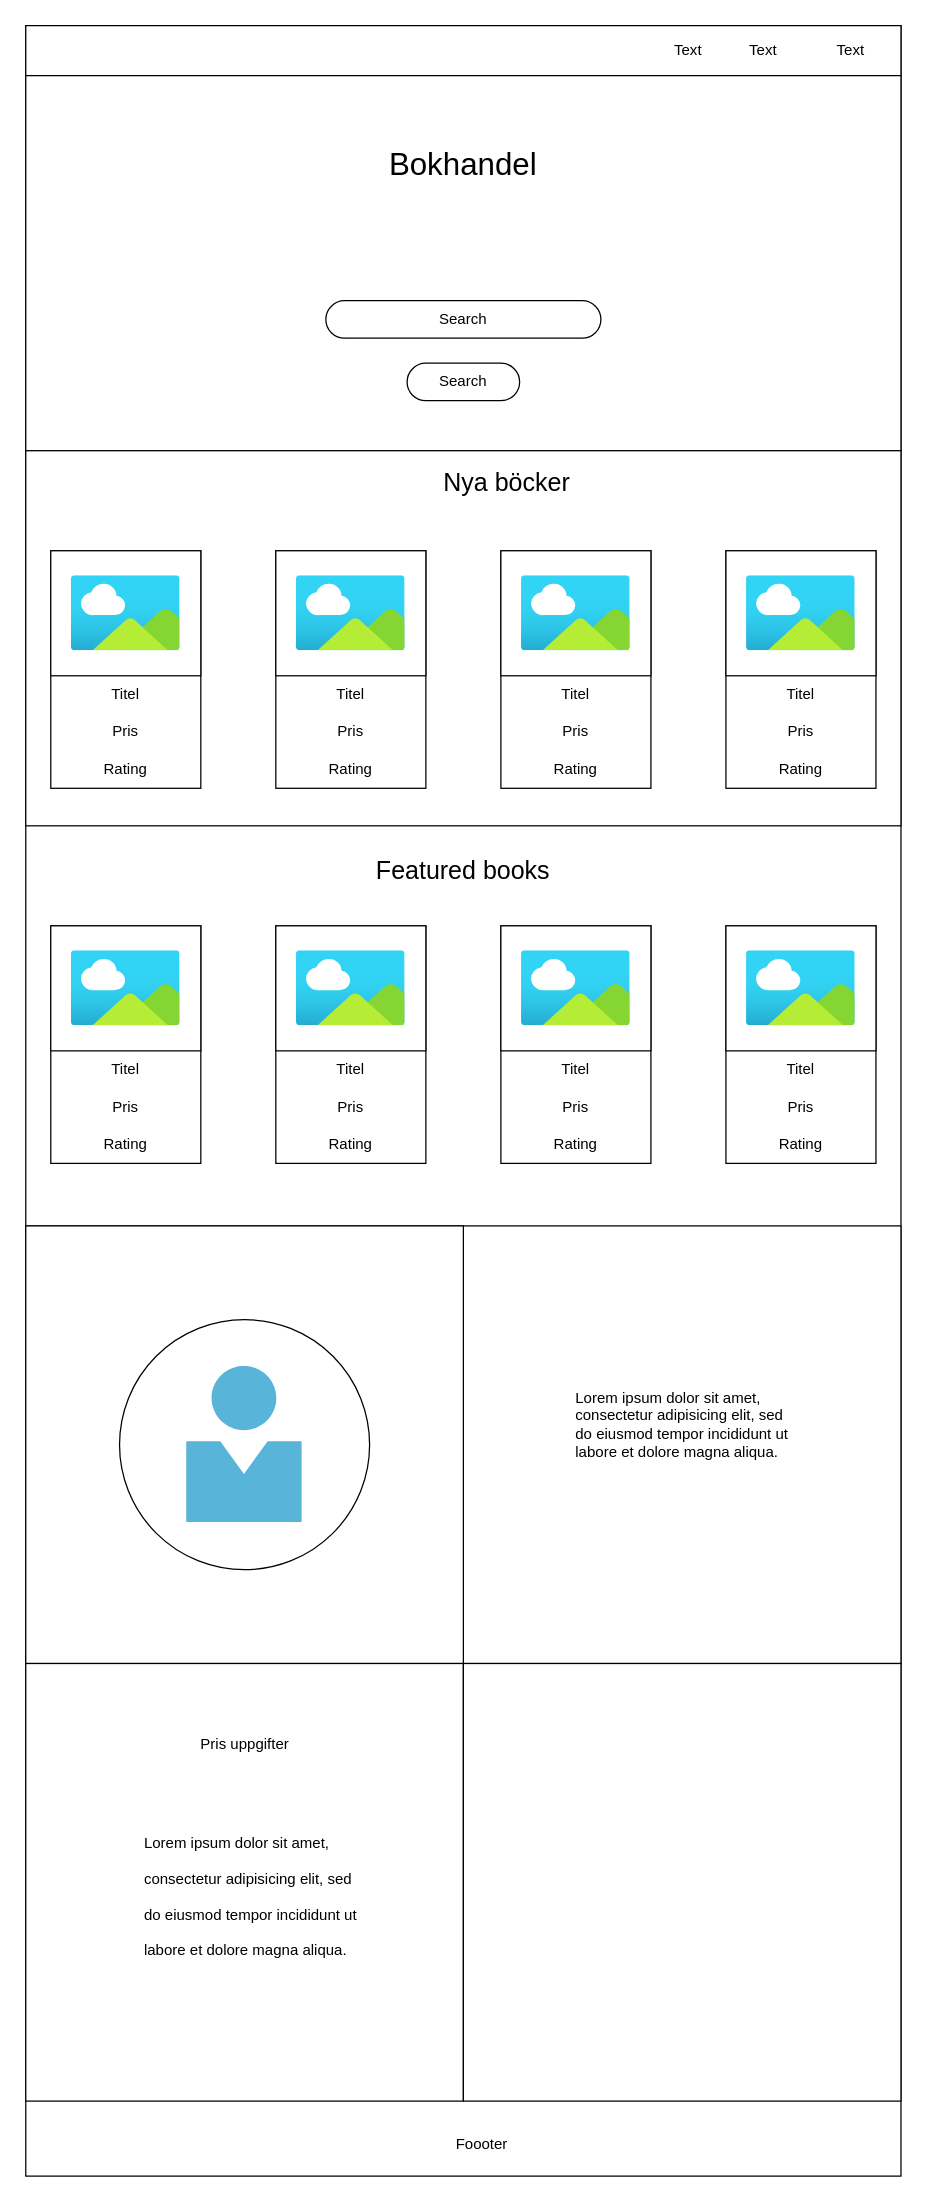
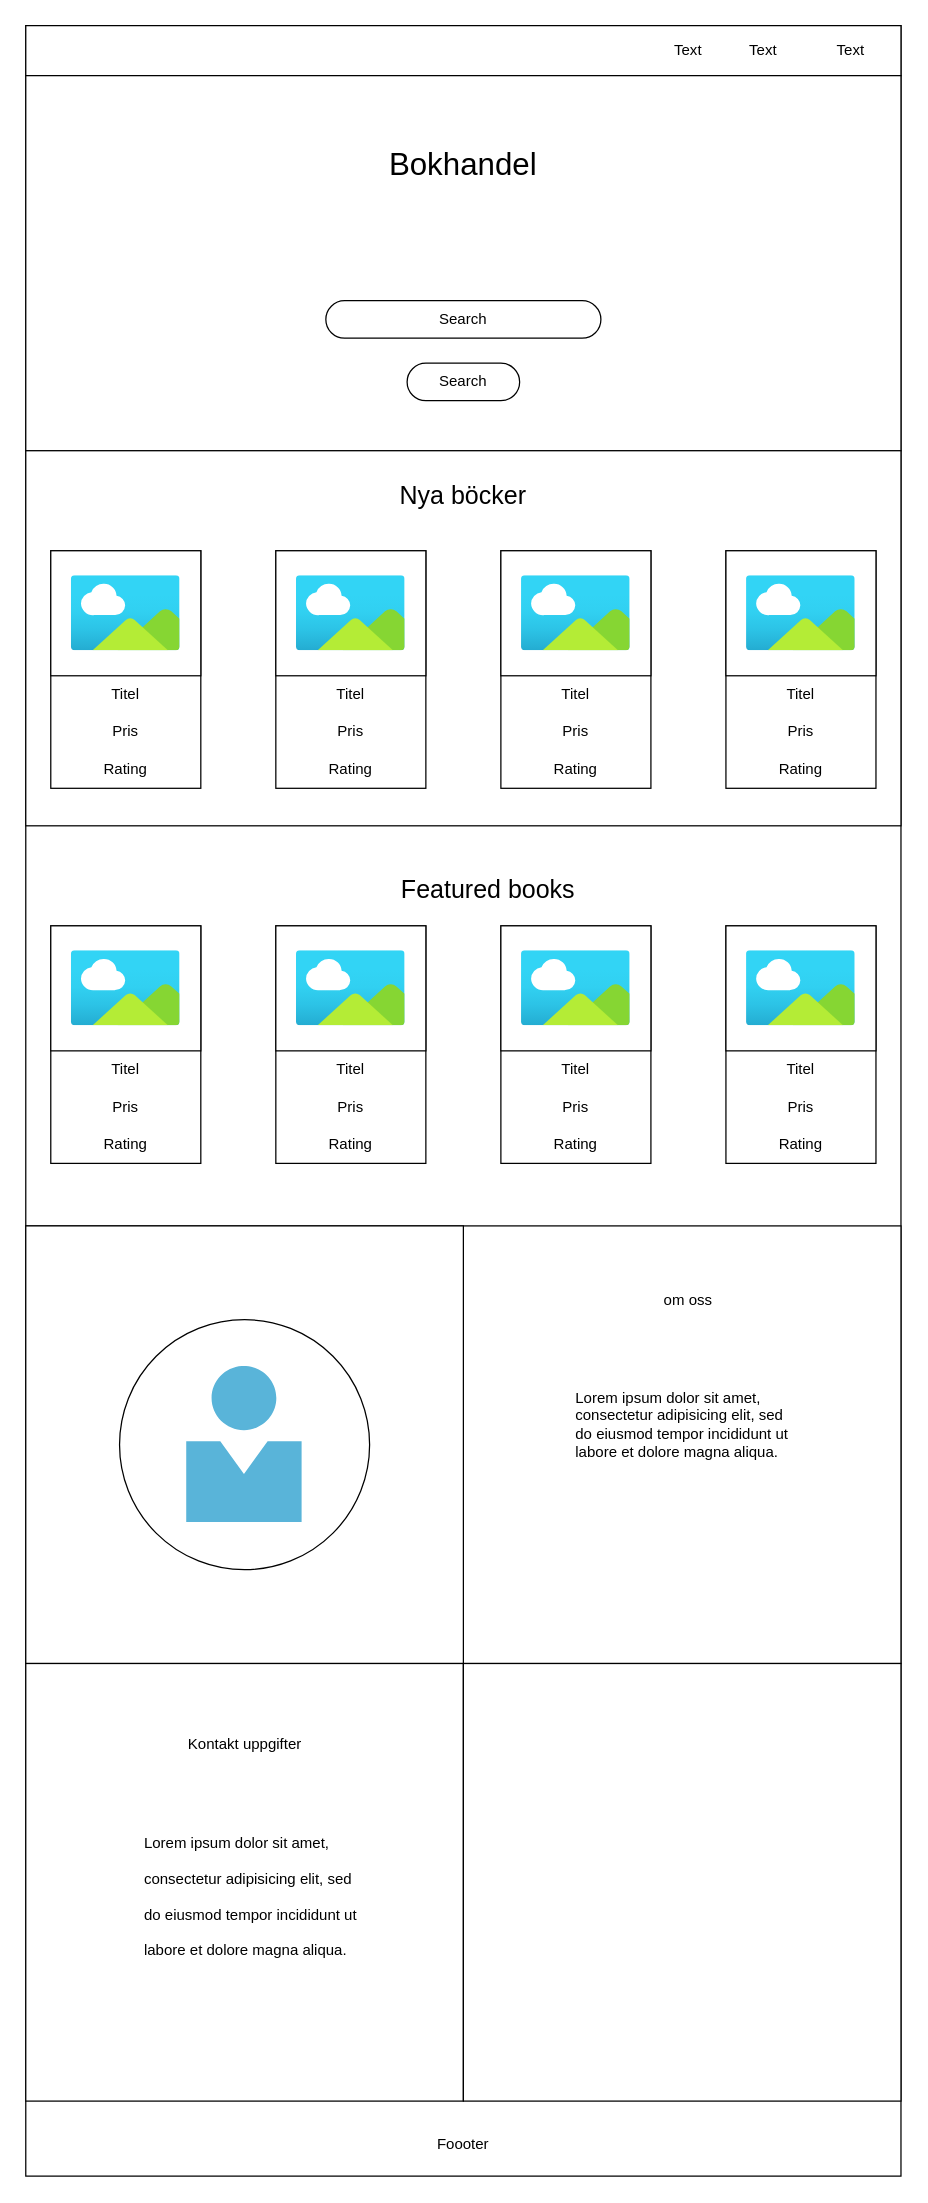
(507, 482) -> (463, 494)
(463, 869) -> (488, 888)
none -> (688, 1301)
(245, 1744) -> (245, 1744)
(482, 2144) -> (463, 2144)
